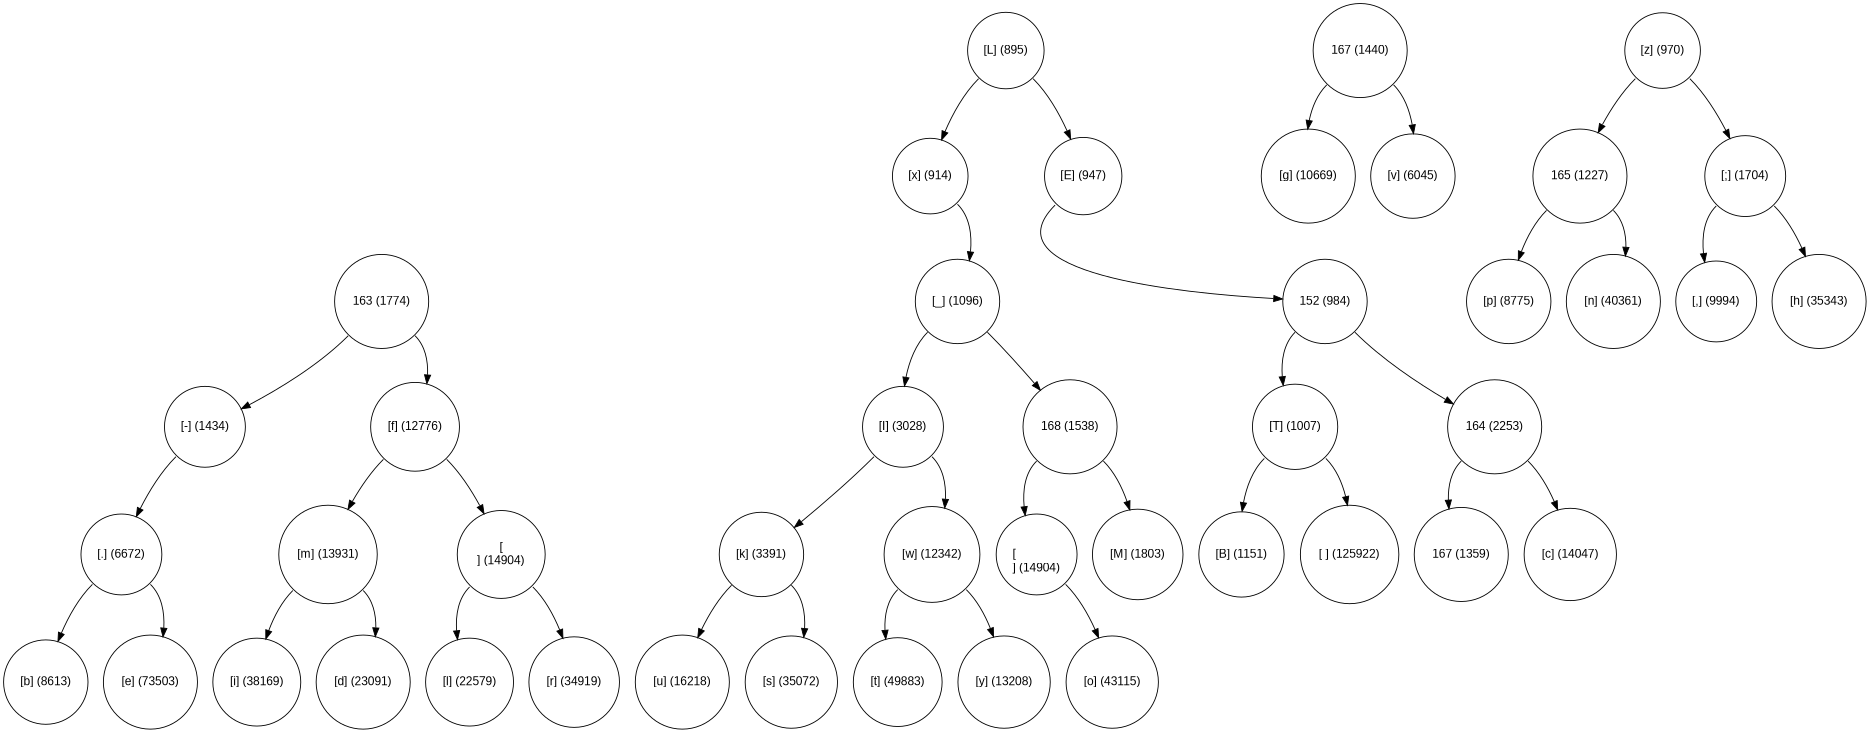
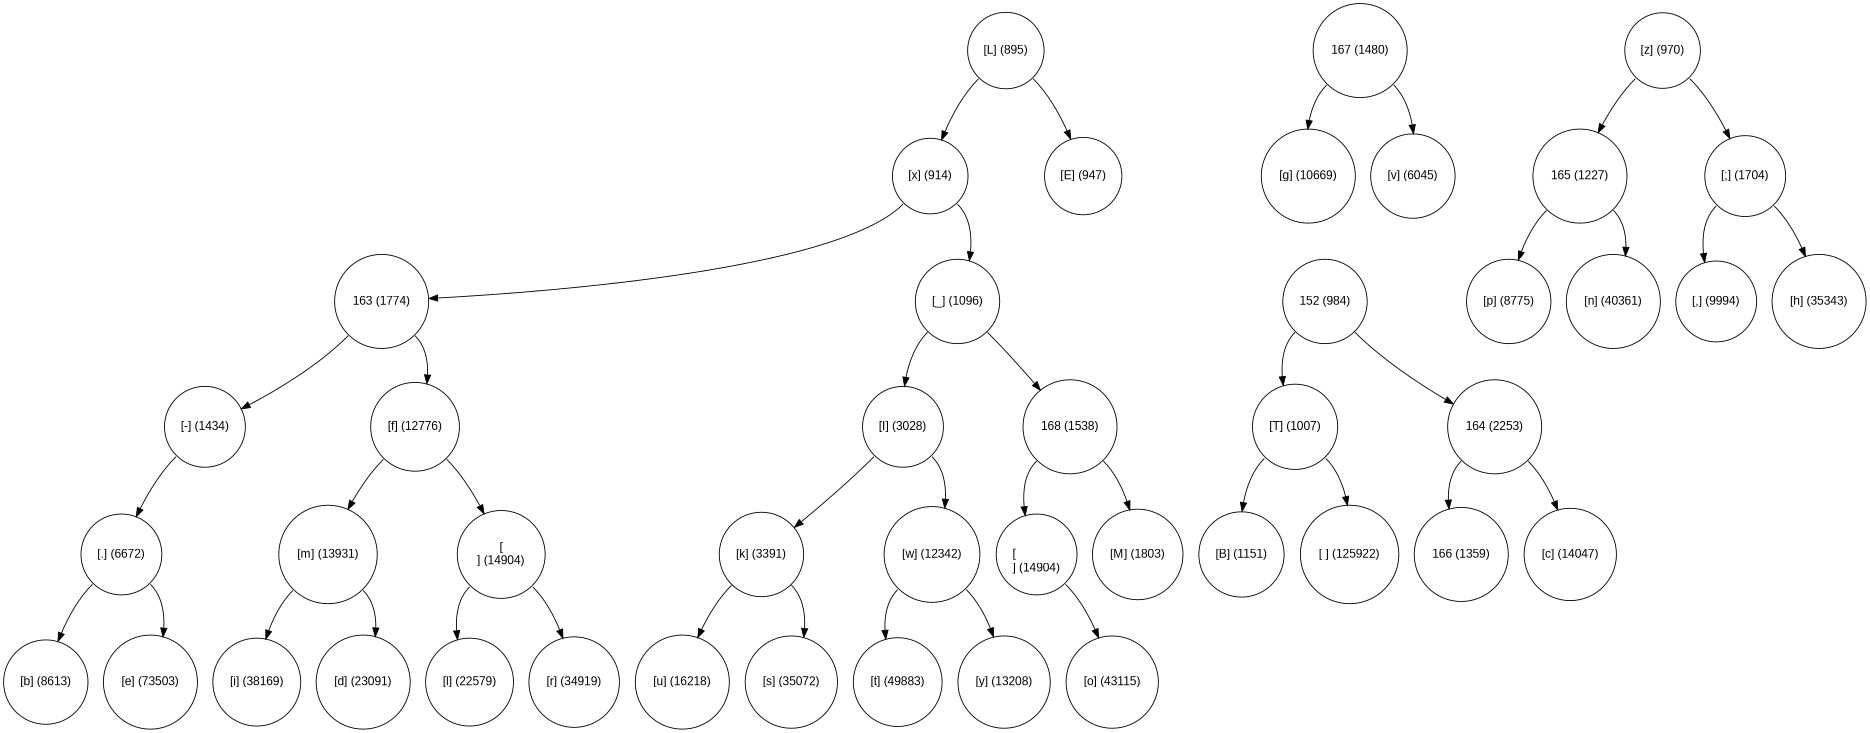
(1360, 51) -> (1360, 51)
none -> (677, 275)
(1133, 282) -> none
(1461, 554) -> (1461, 554)
